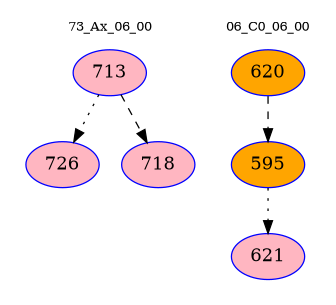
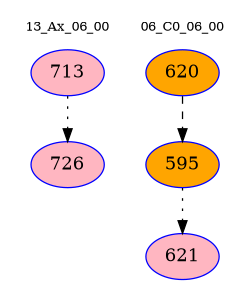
(110, 27) -> (68, 27)
(158, 165) -> none
